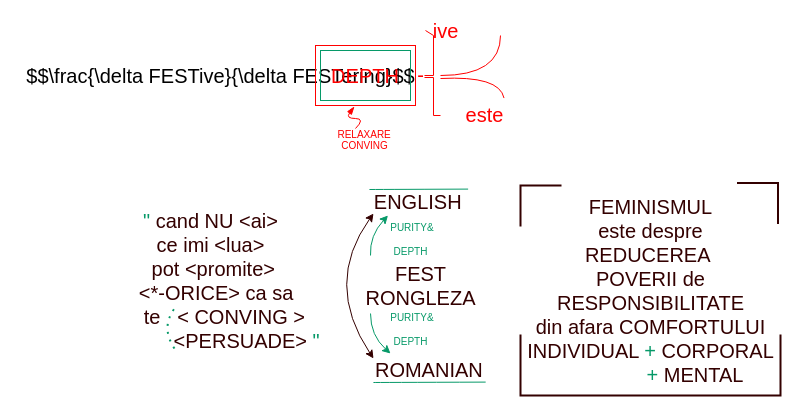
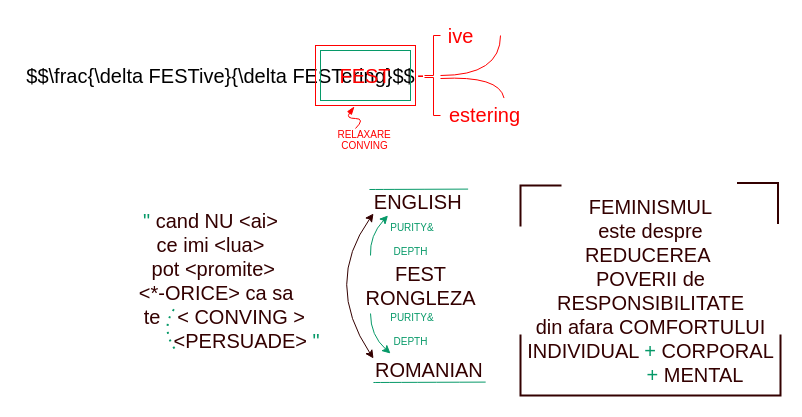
(446, 31) -> (461, 36)
(366, 76) -> (366, 76)
(485, 115) -> (485, 115)
